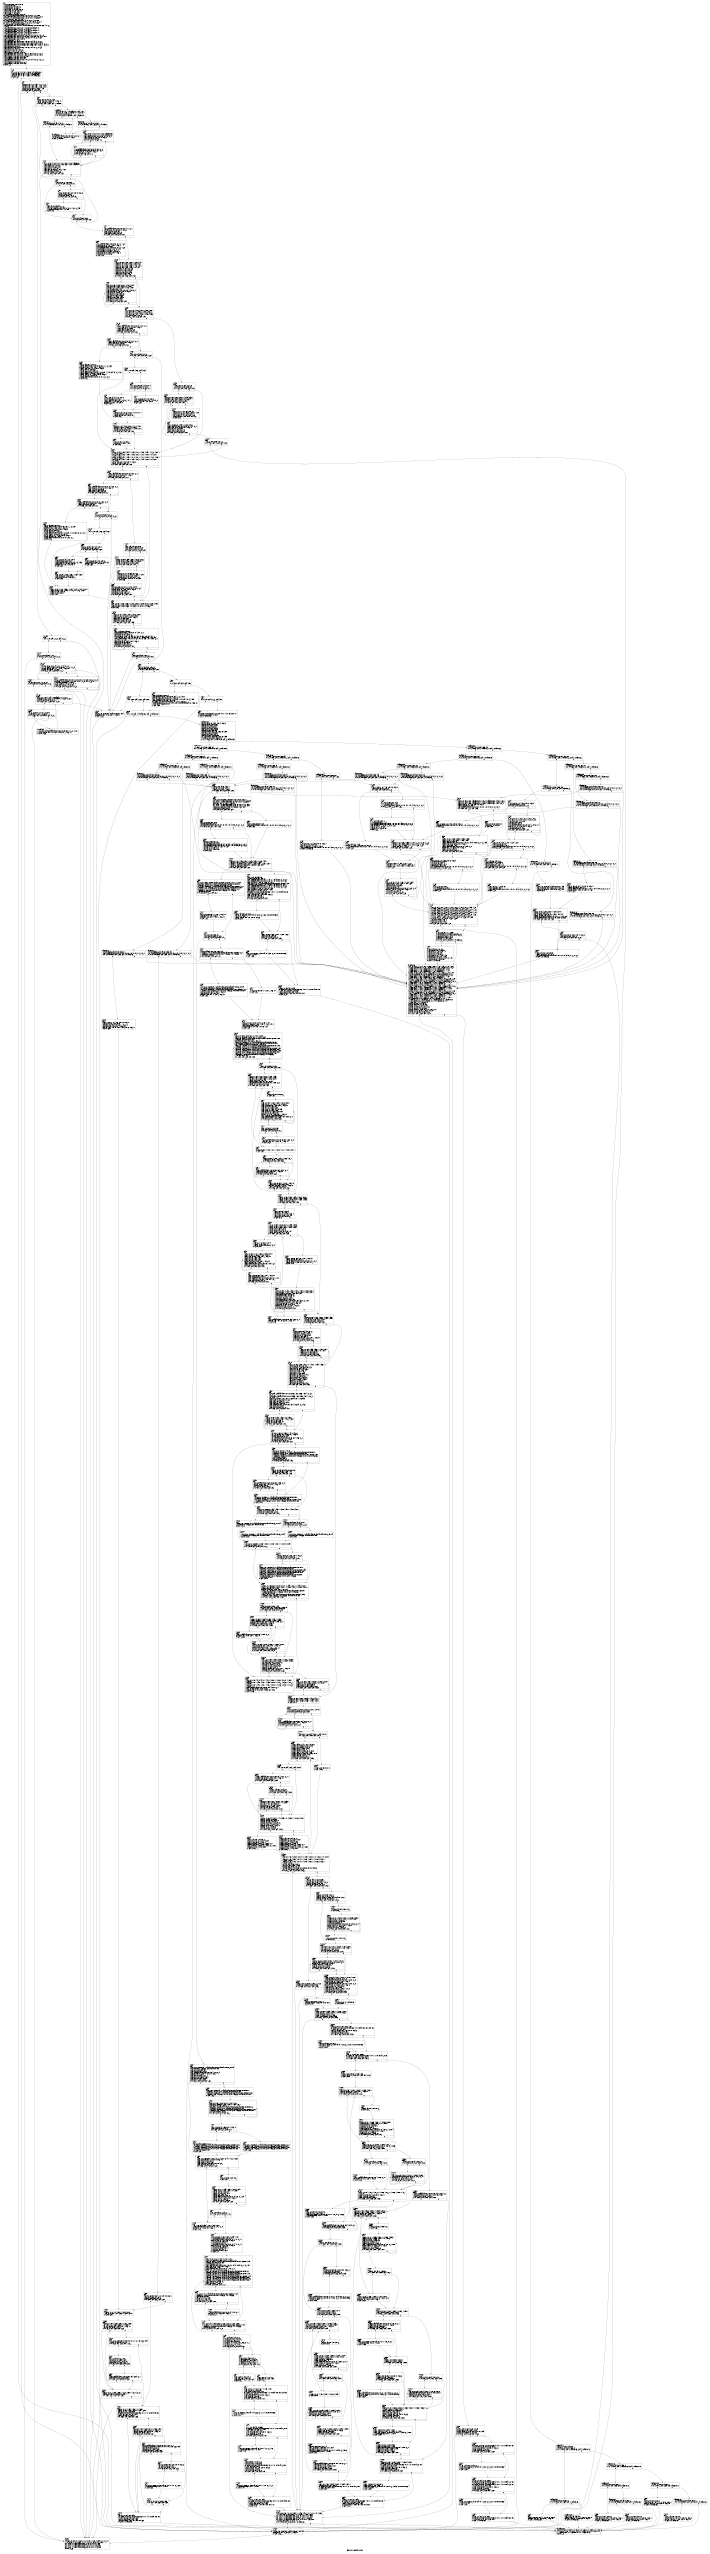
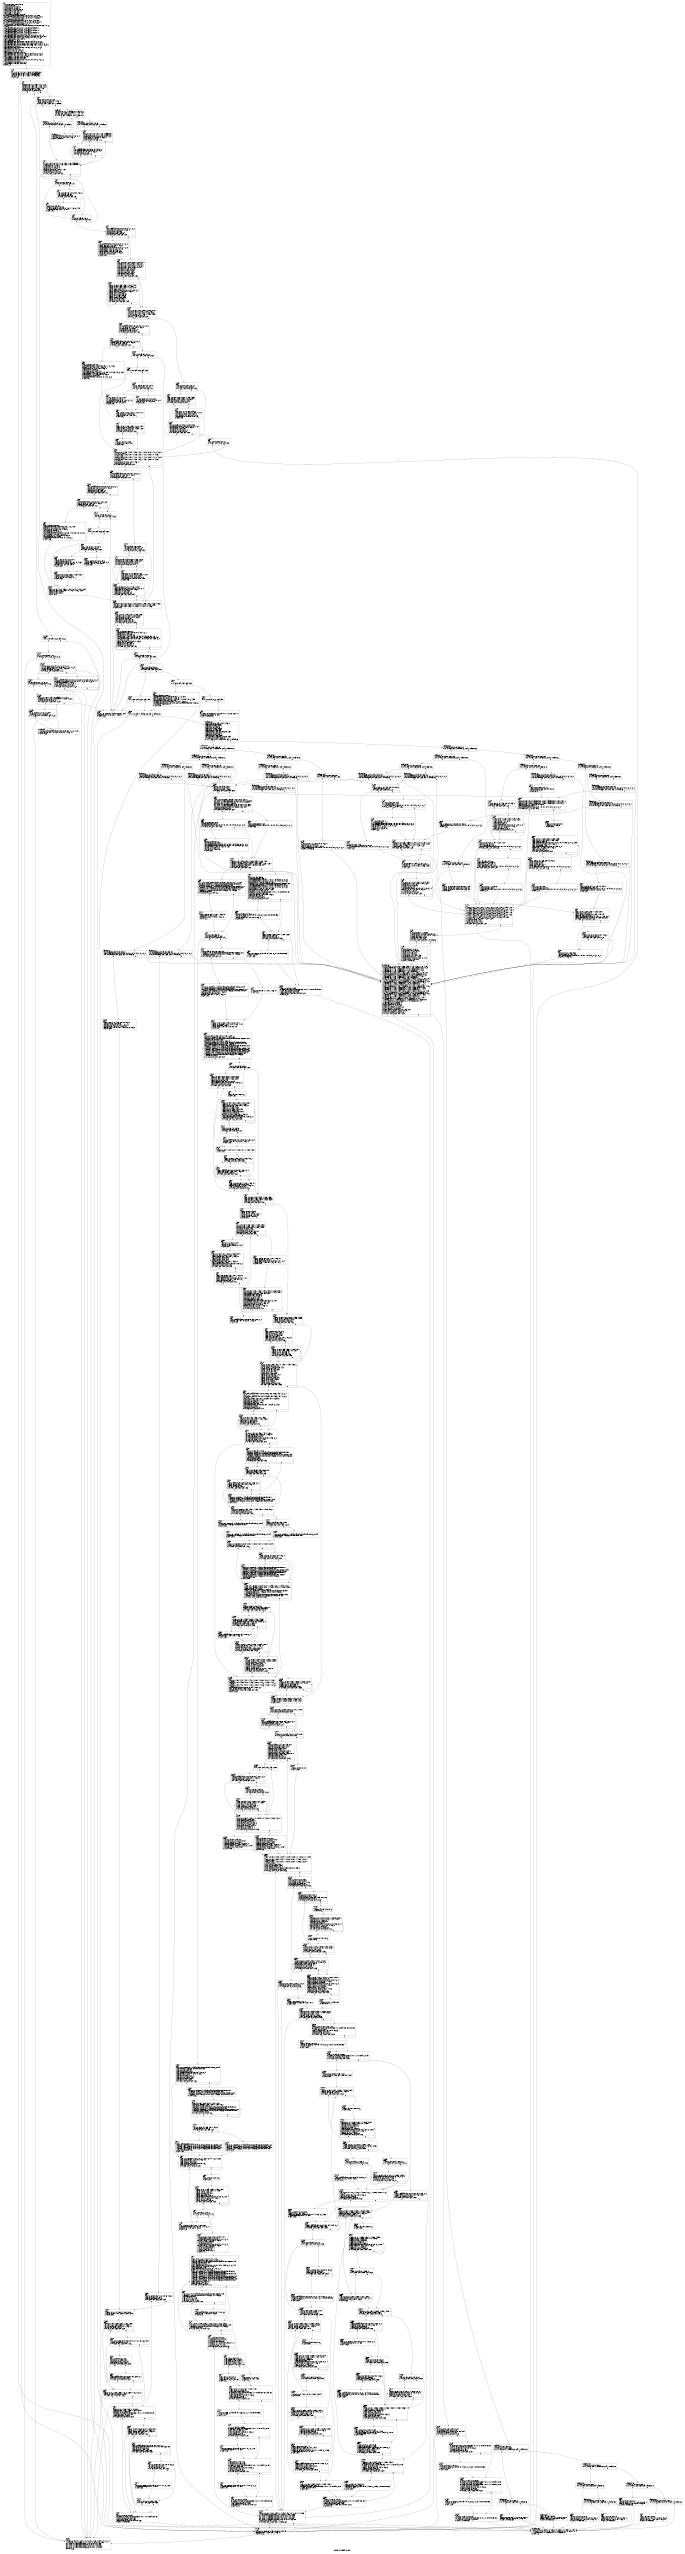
none -> (542, 788)
